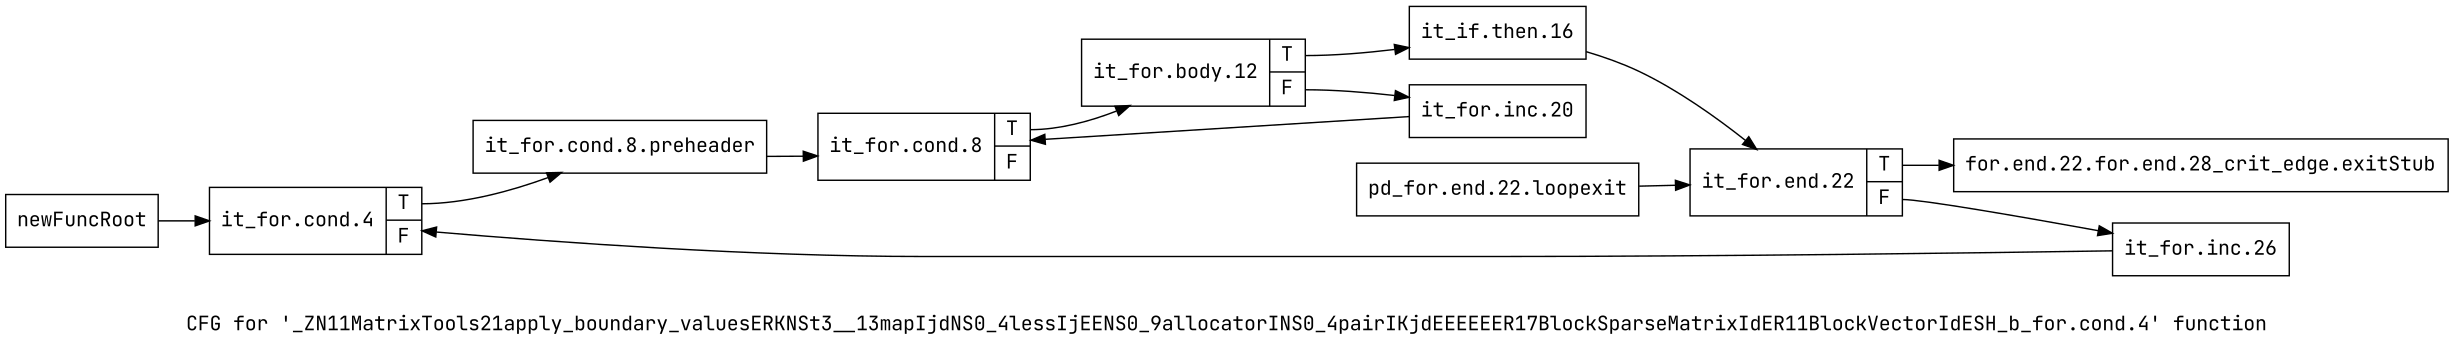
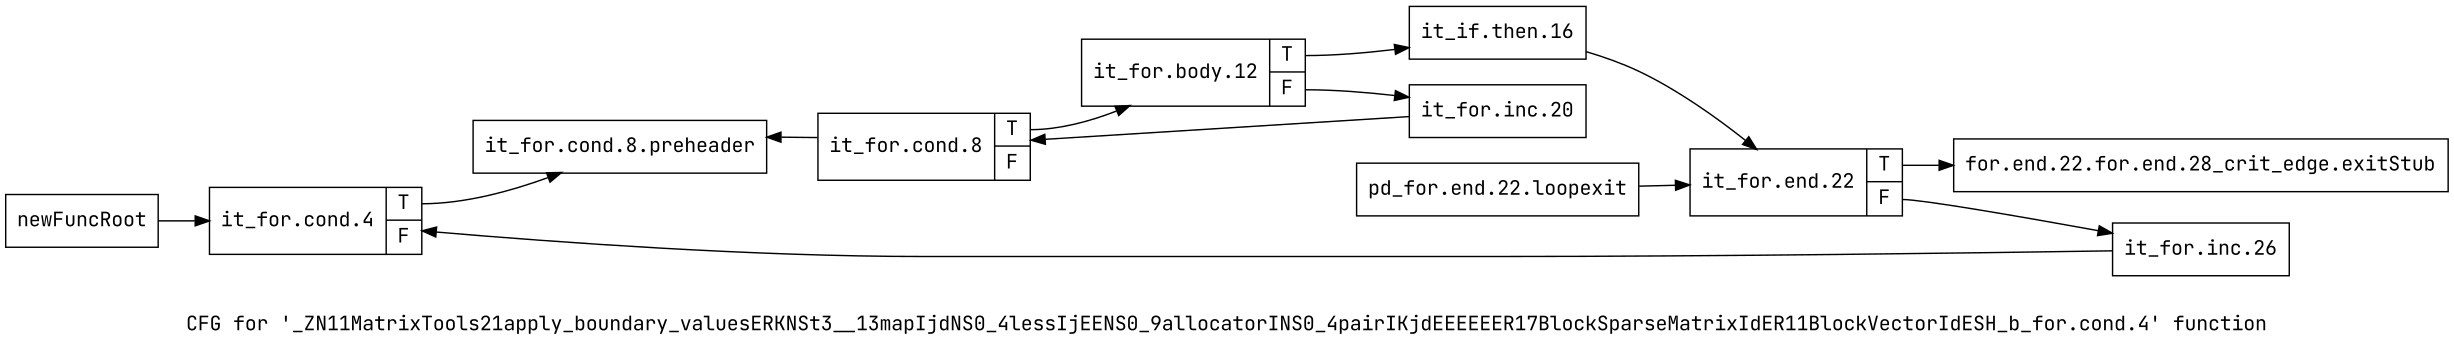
(785, 156) -> (799, 137)
